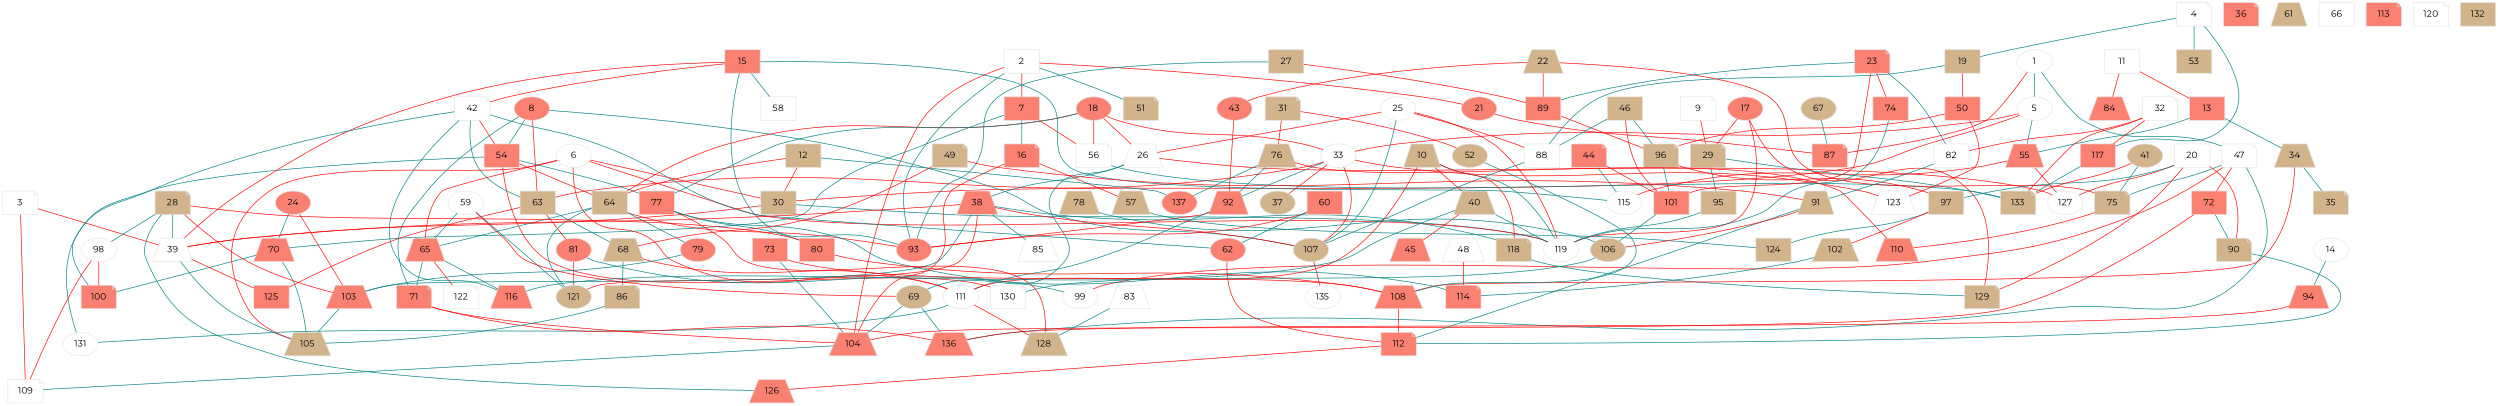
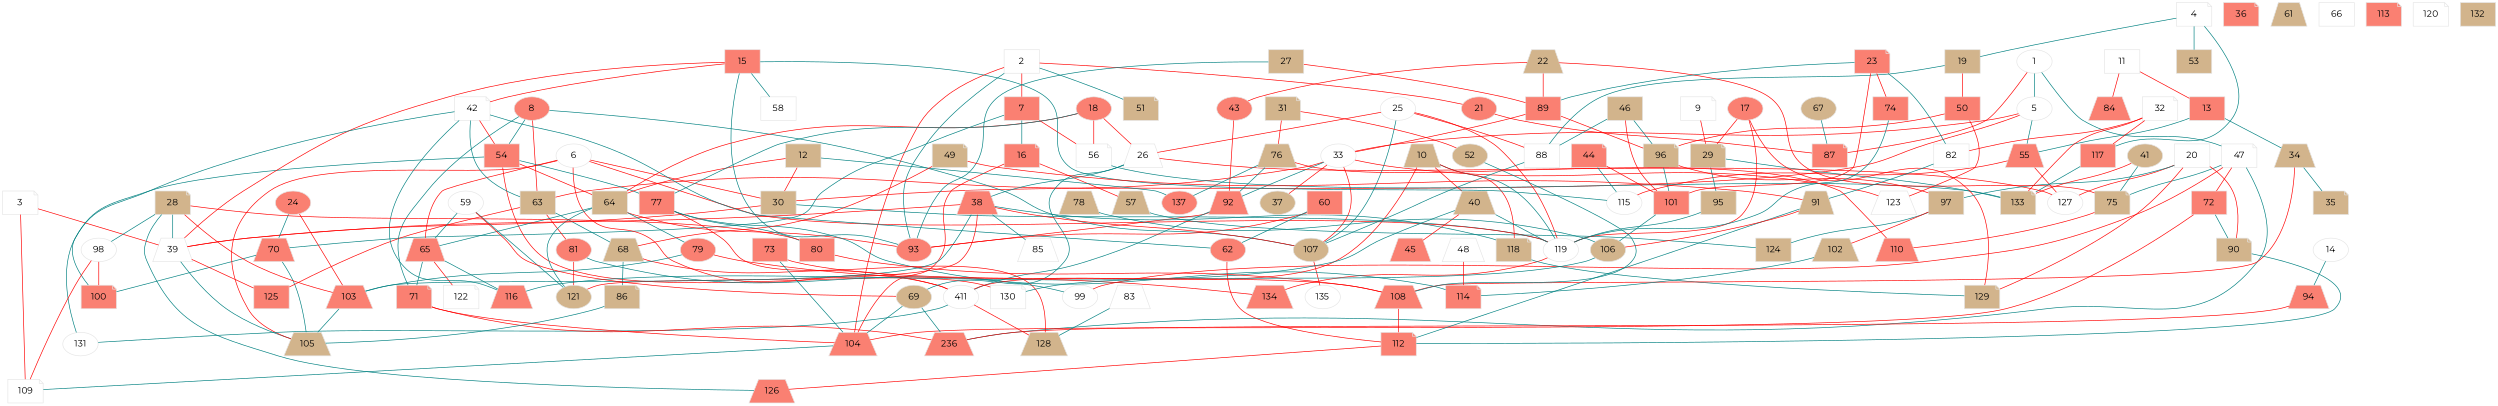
(1215, 134) -> (1441, 134)
(961, 297) -> (961, 297)
none -> (1270, 297)
(949, 344) -> (949, 344)
